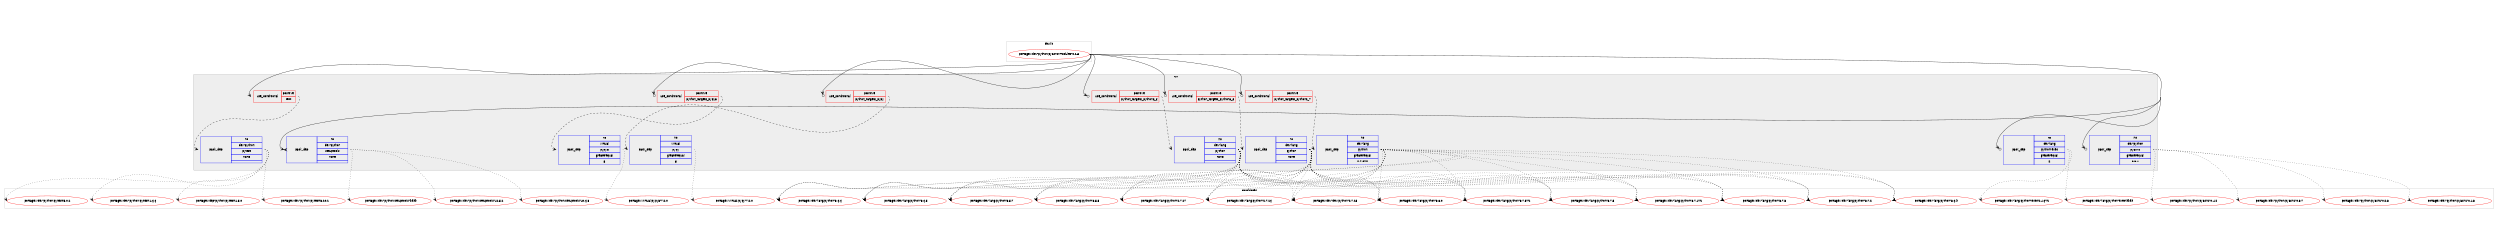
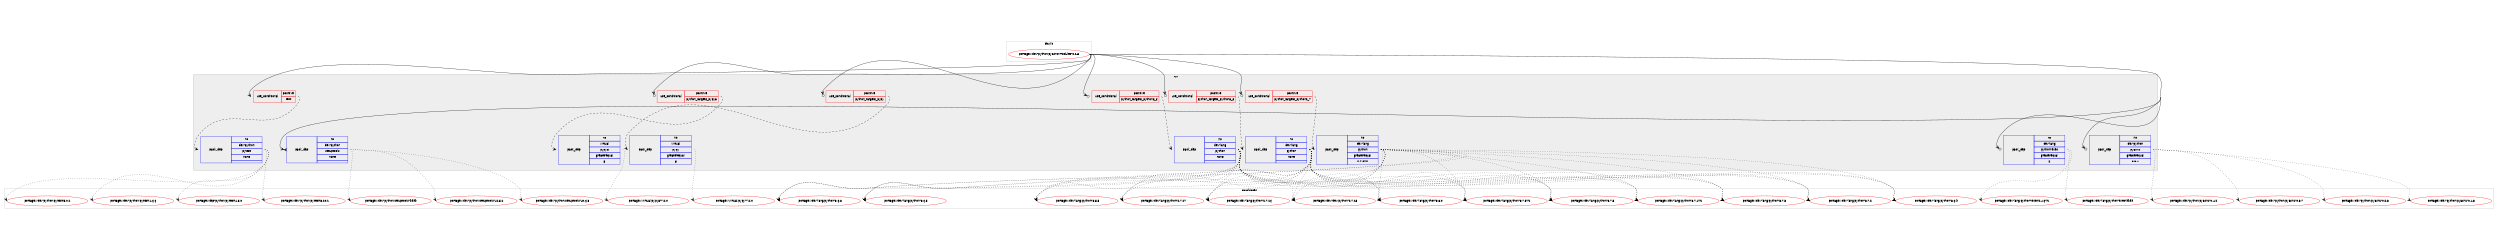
(820, 201) -> (820, 201)
(992, 201) -> none
